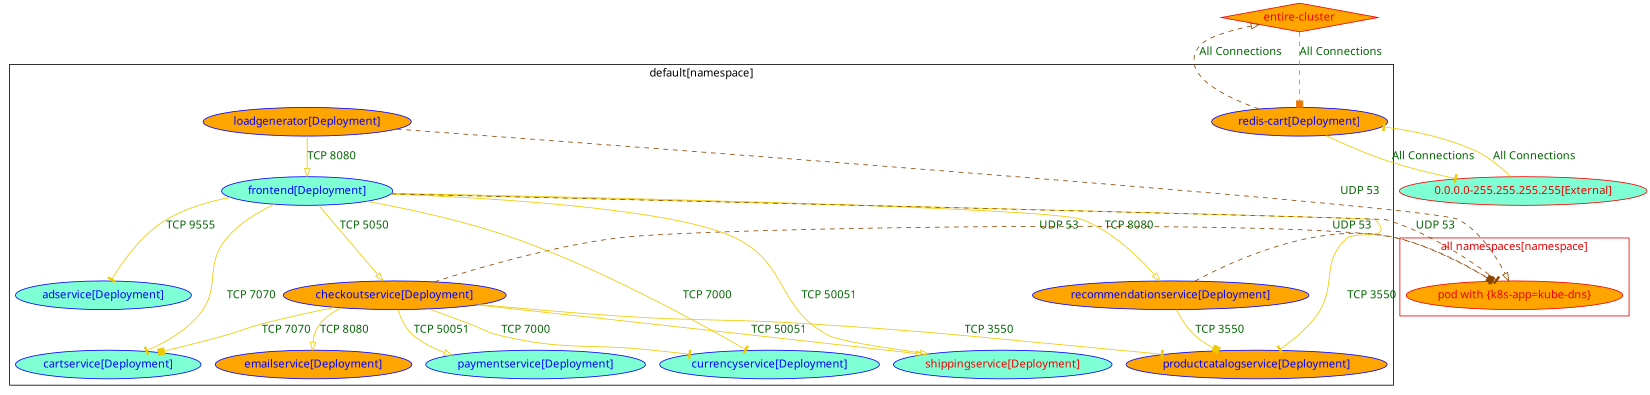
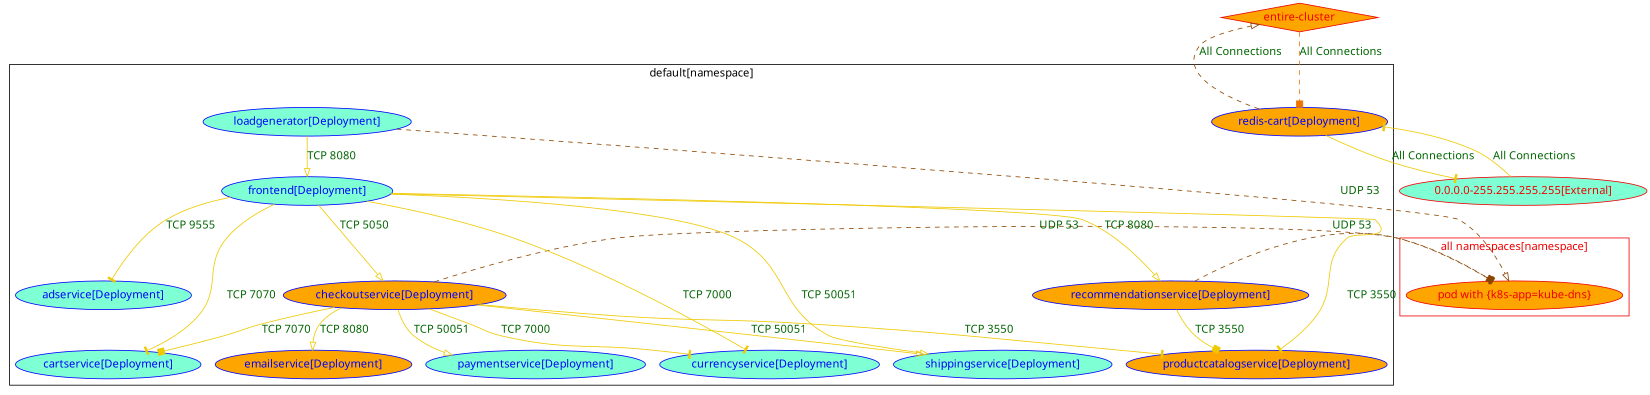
(307, 122) -> (307, 122)
(950, 208) -> none
(1003, 364) -> (1003, 364)
